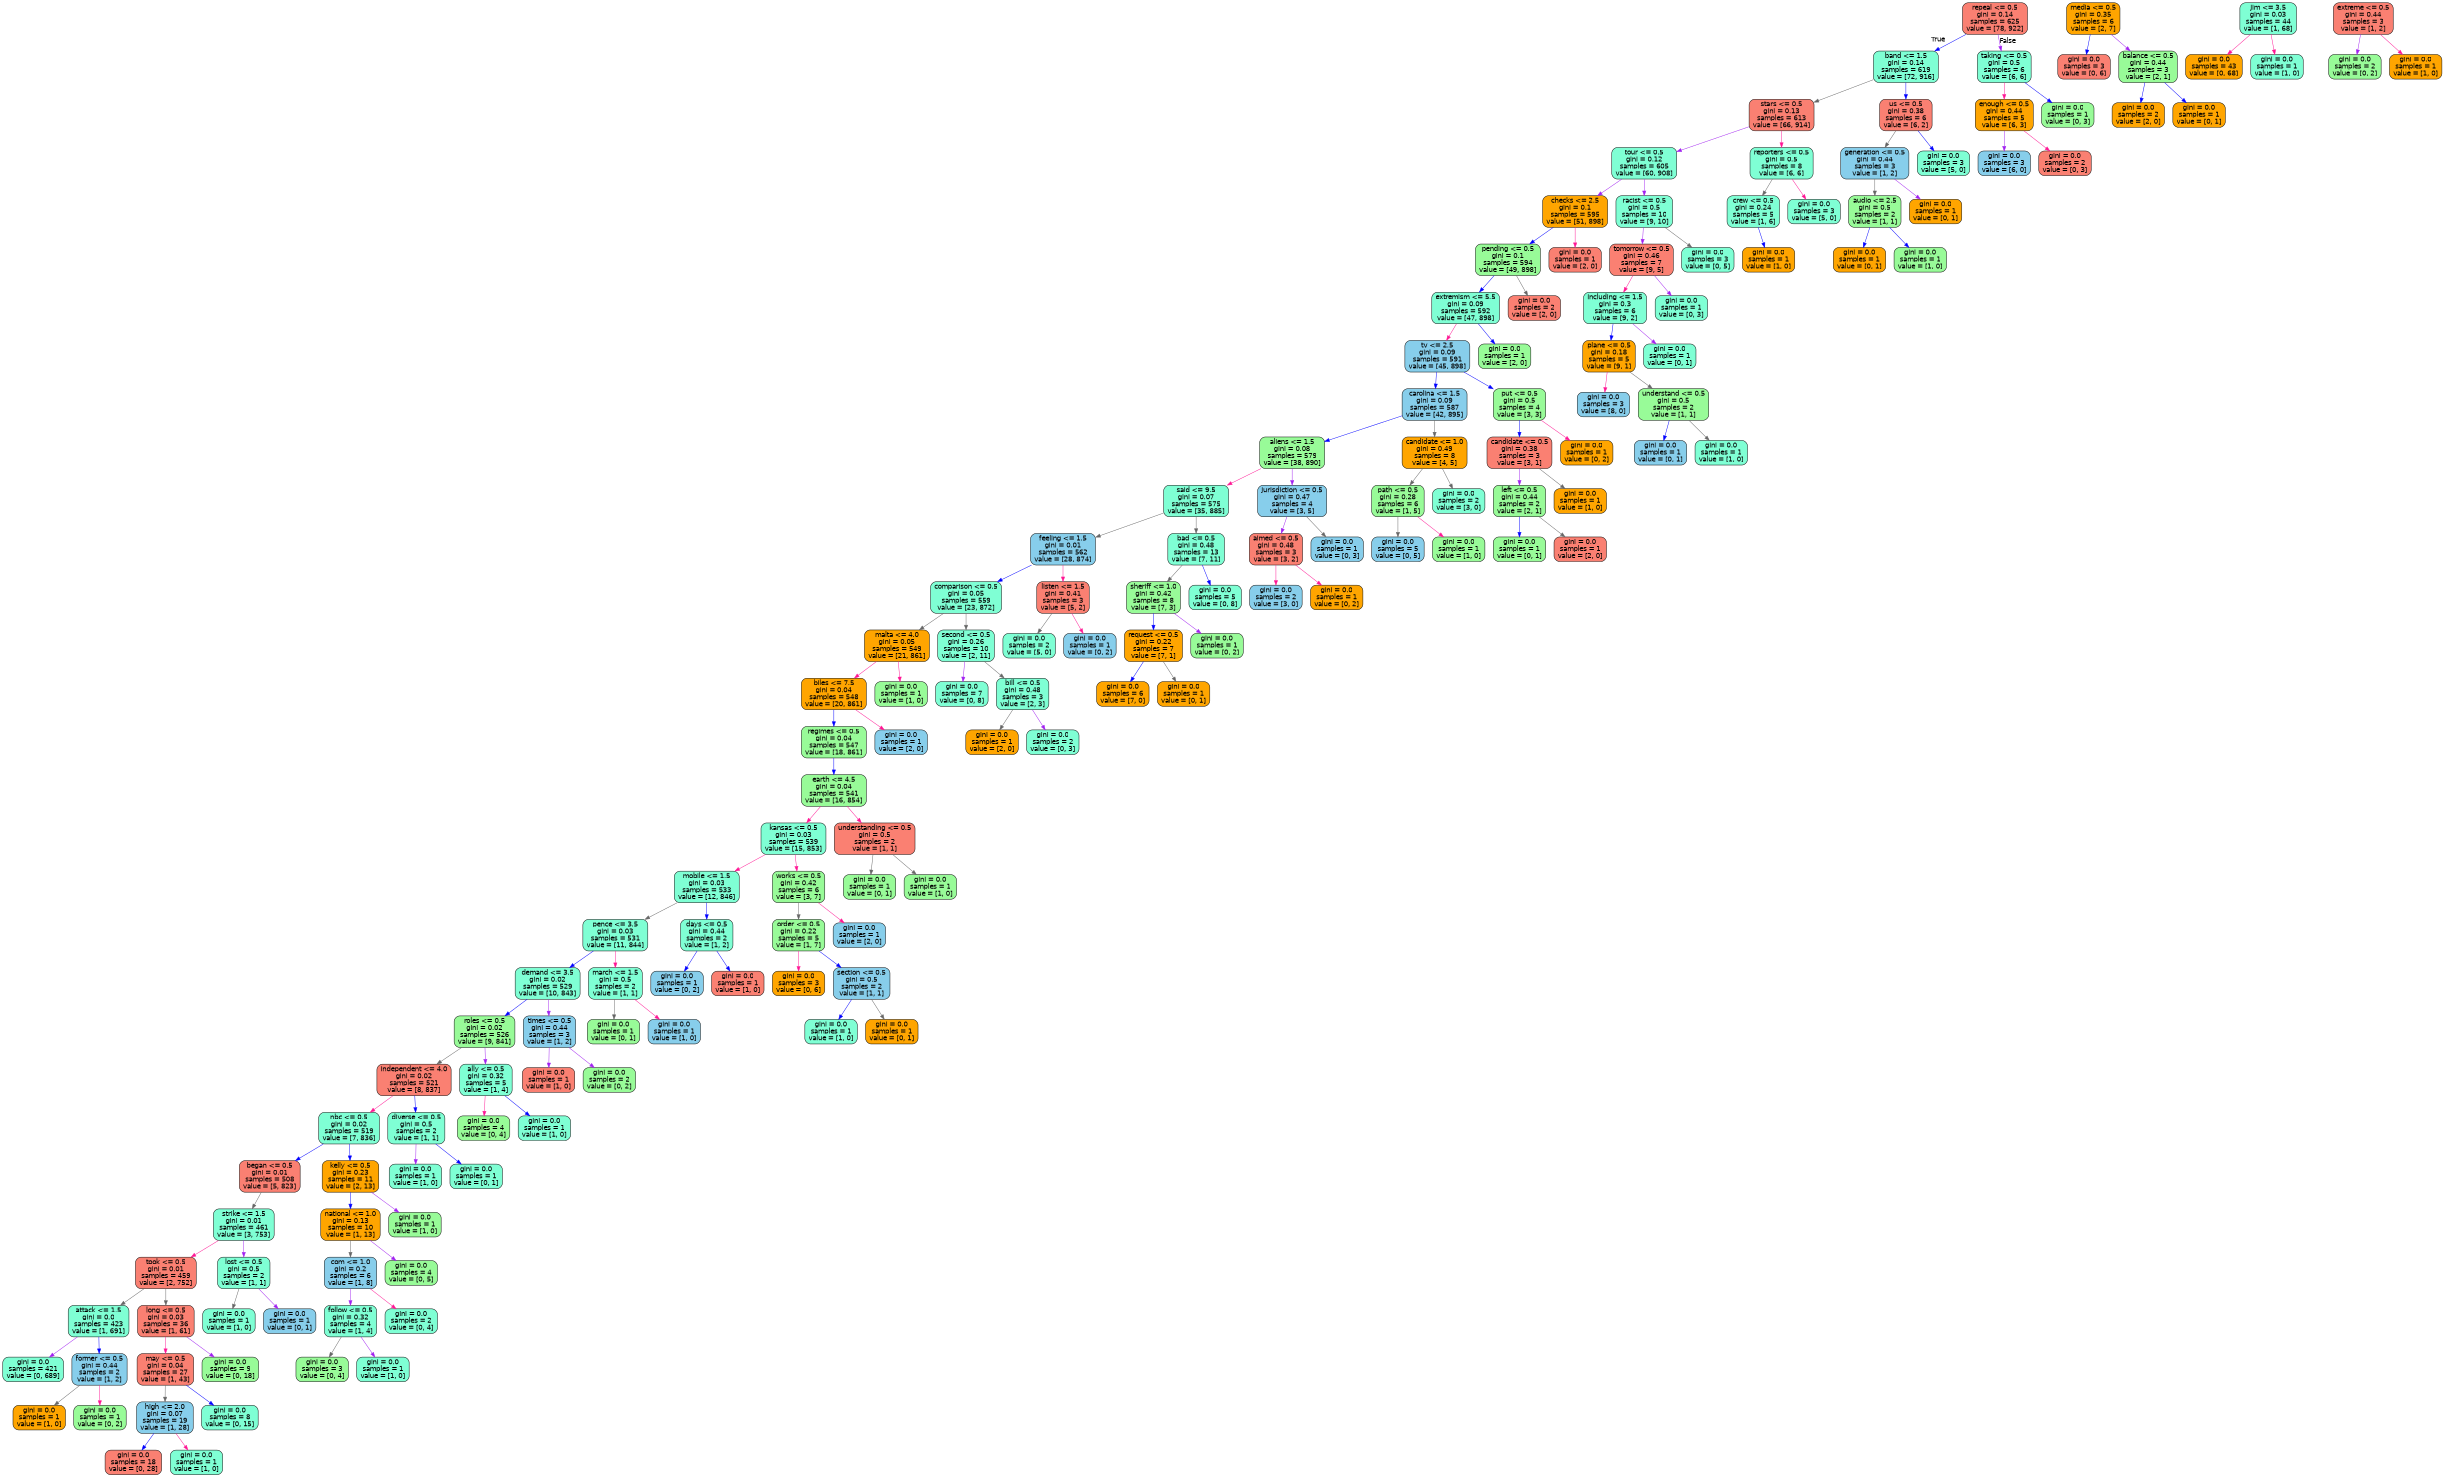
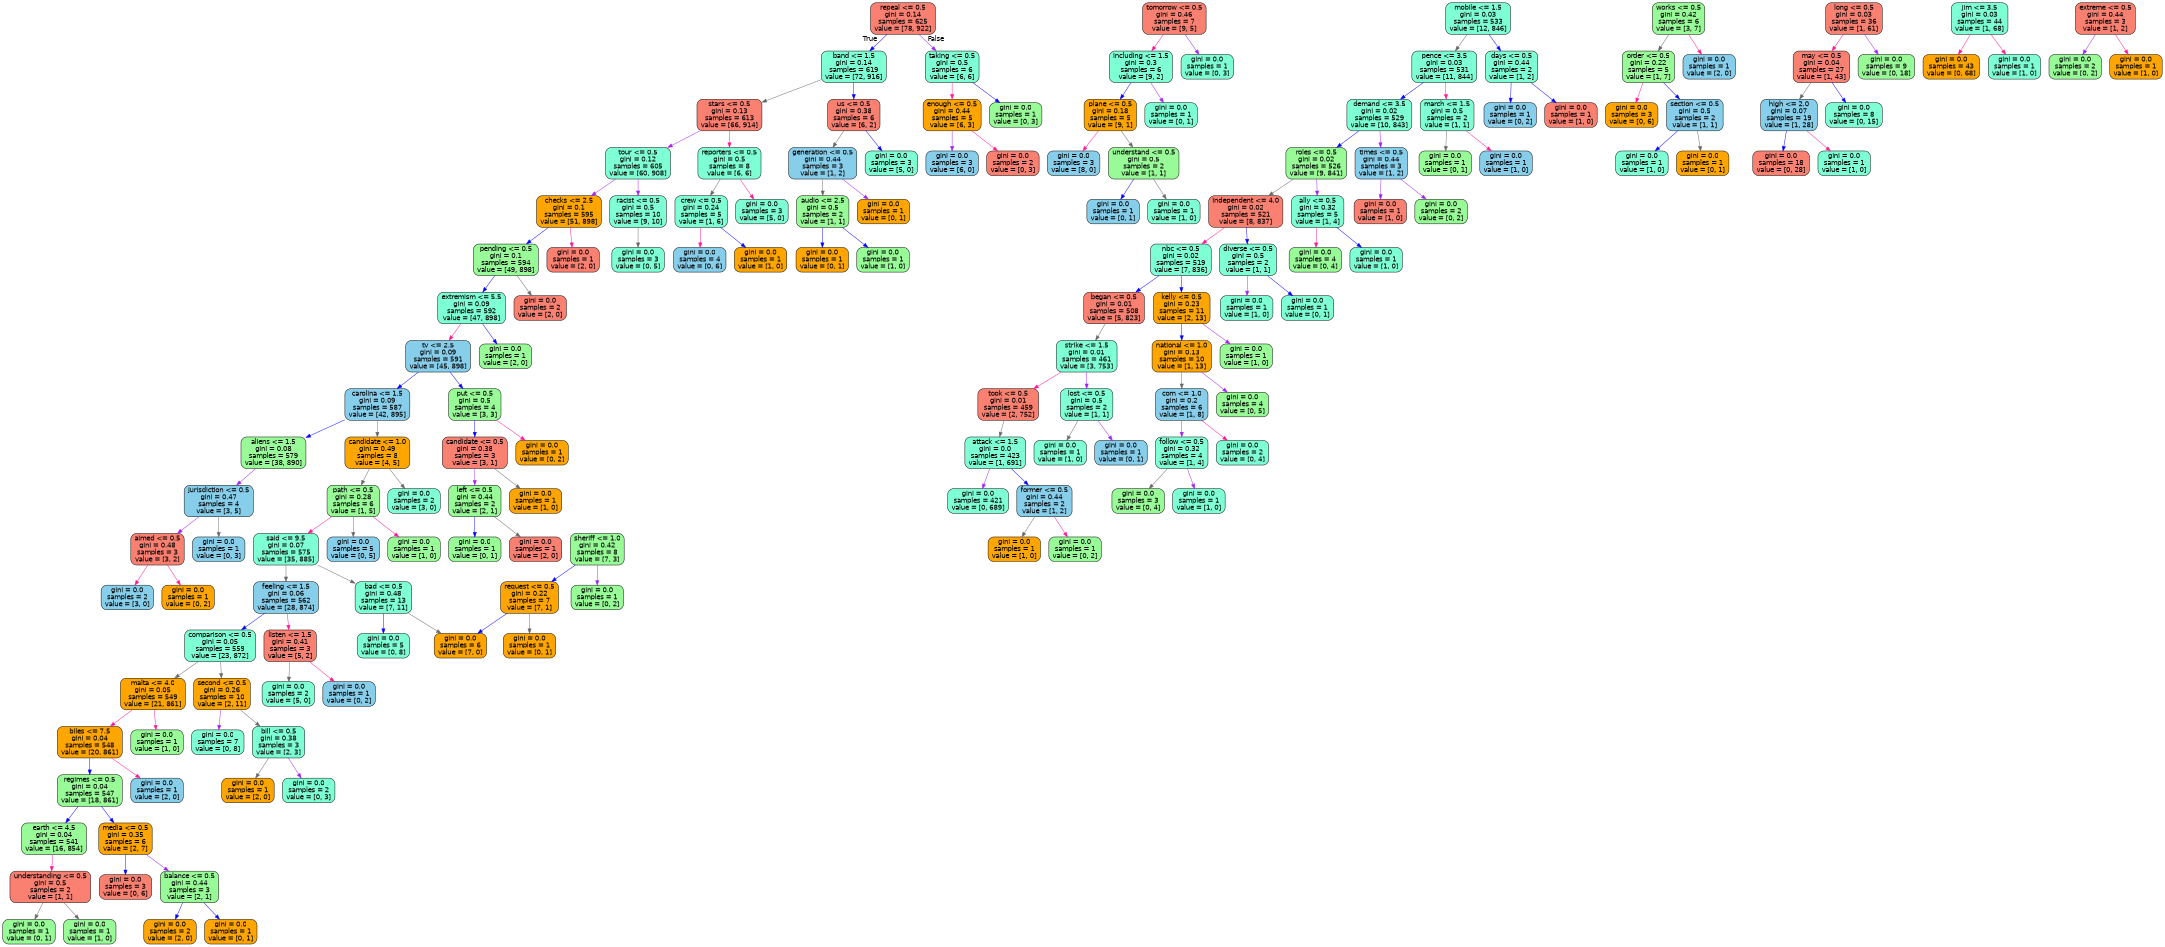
(1643, 233) -> none
none -> (700, 260)
(1246, 476) -> (322, 524)
(1063, 549) -> (286, 597)
(1176, 572) -> (423, 622)
(966, 646) -> (222, 694)
(1023, 694) -> (279, 742)
none -> (106, 813)
(793, 839) -> none
(166, 1295) -> none
